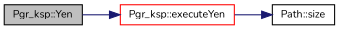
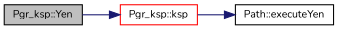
(177, 15) -> (159, 15)
(303, 15) -> (284, 15)
